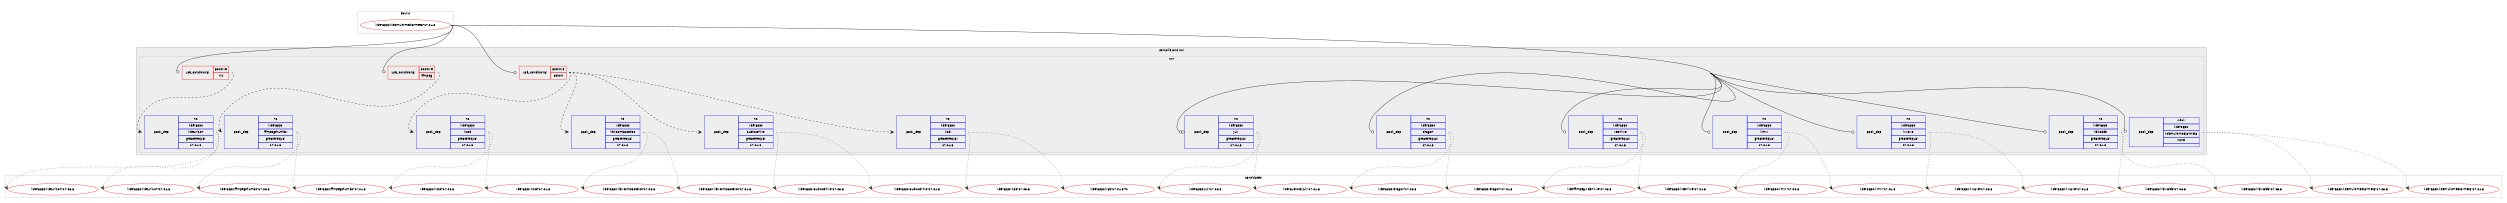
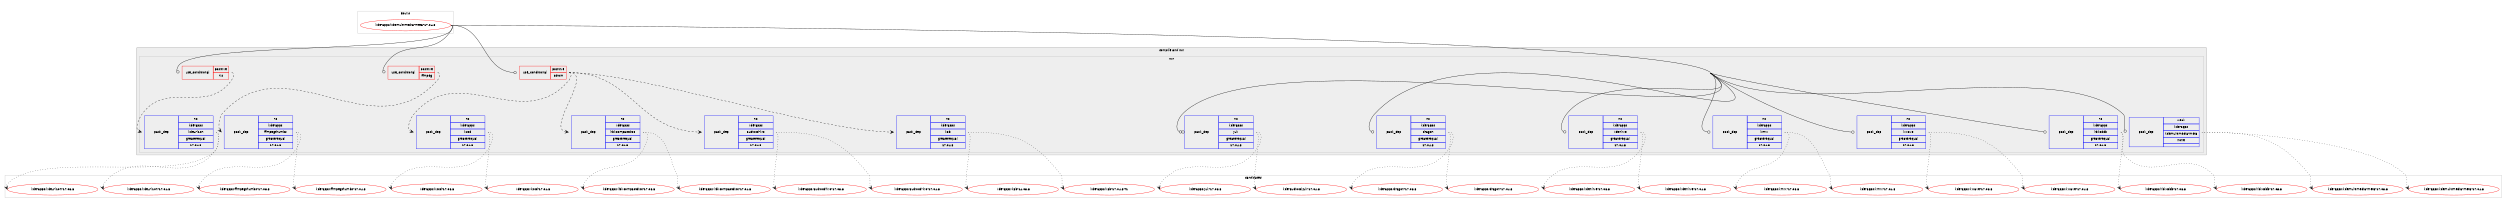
(1013, 189) -> (1013, 189)
(1590, 189) -> (1590, 189)
